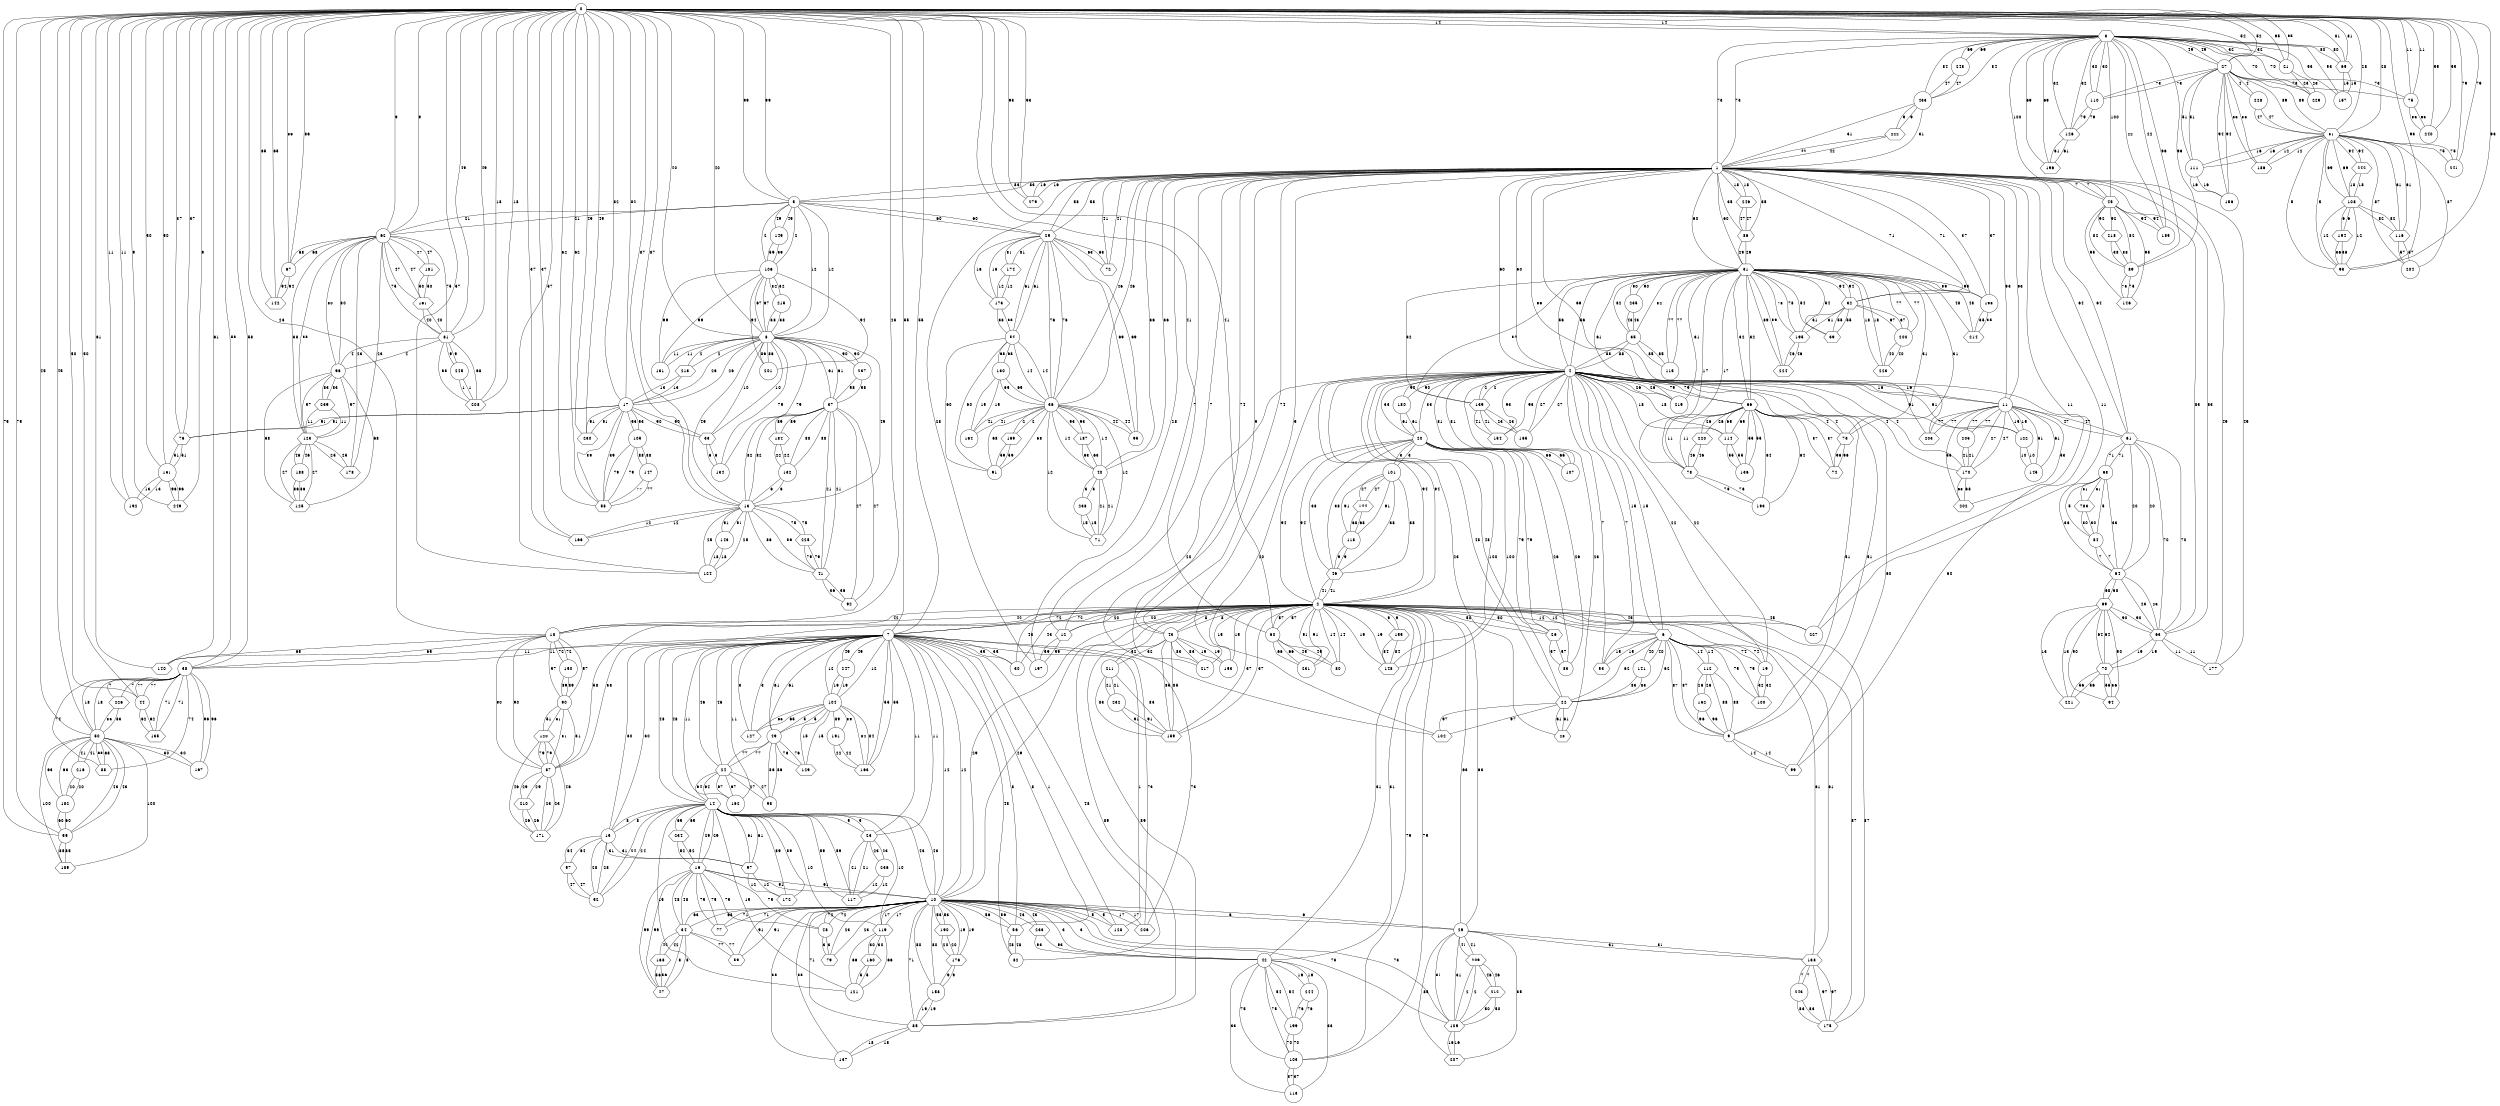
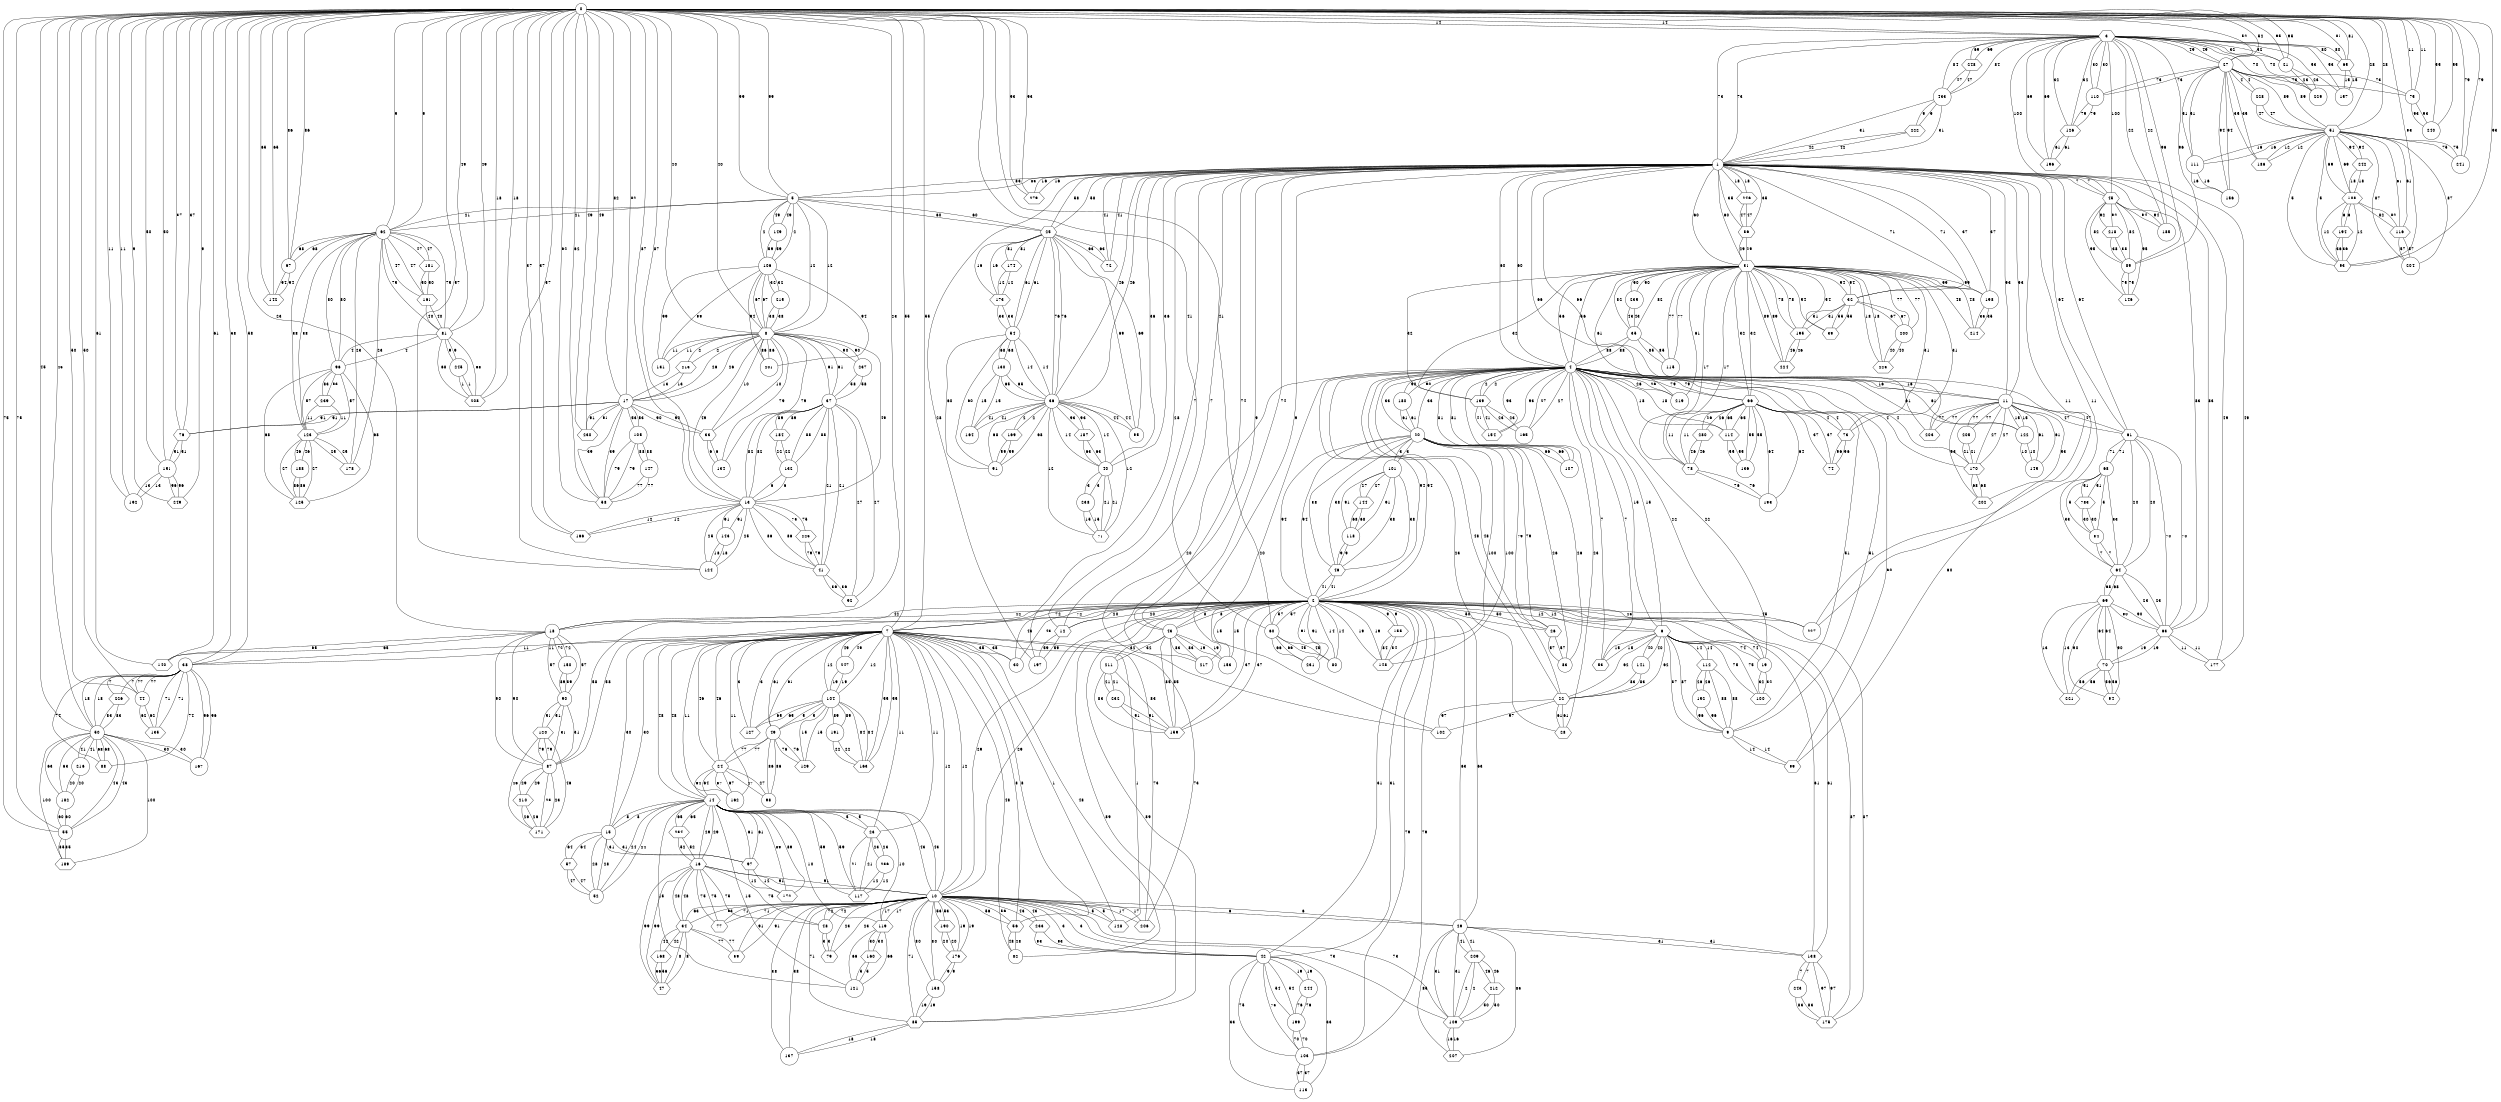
(1960, 67) -> (1972, 65)
(1702, 439) -> (1703, 435)
